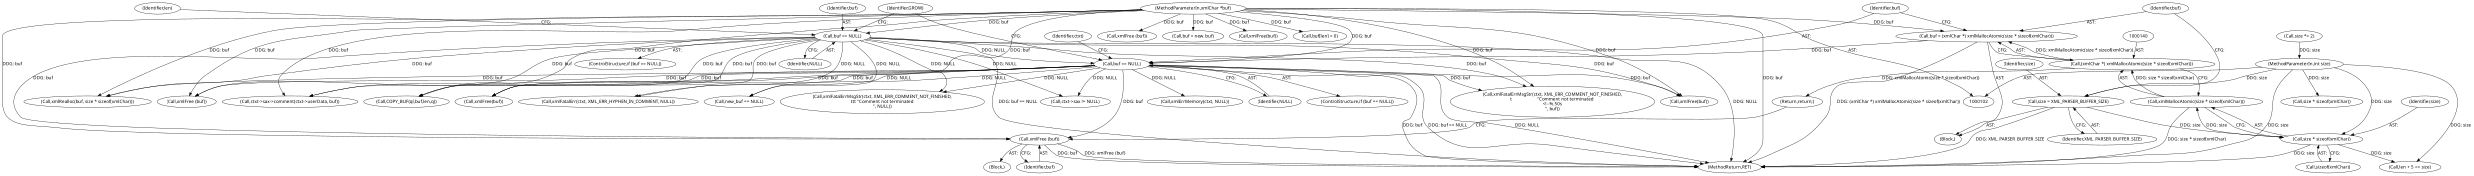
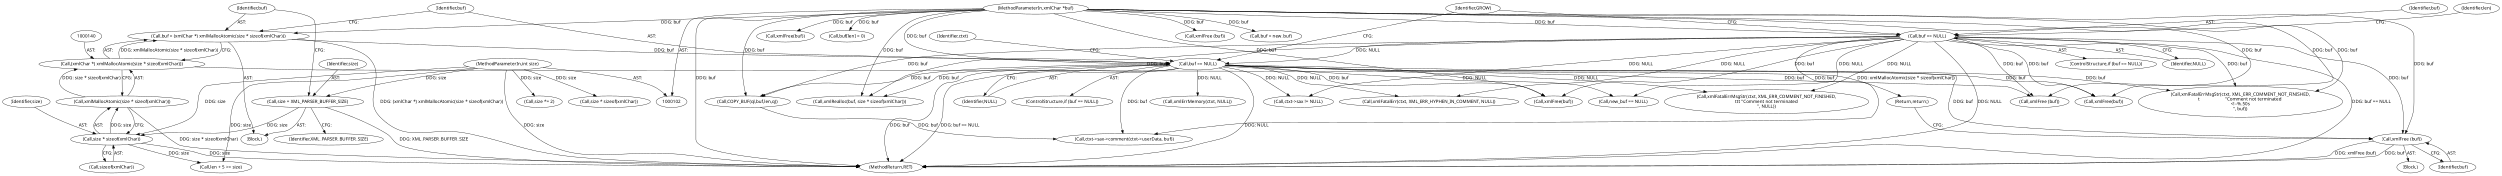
(720, 27) -> (907, 122)
(2299, 49) -> (522, 82)
(2086, 122) -> none
